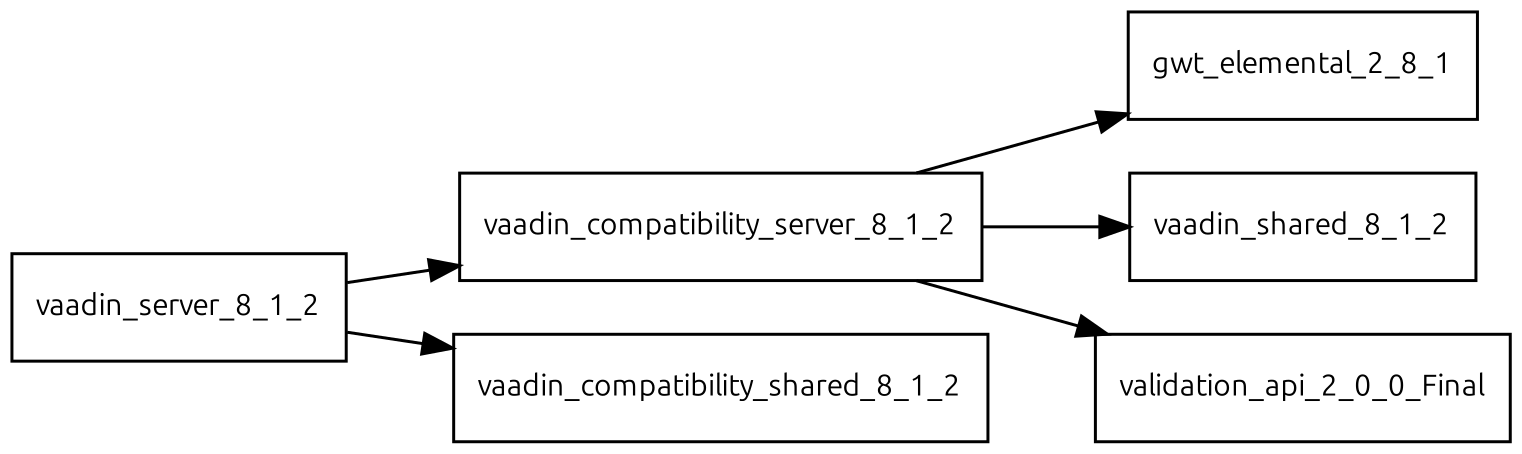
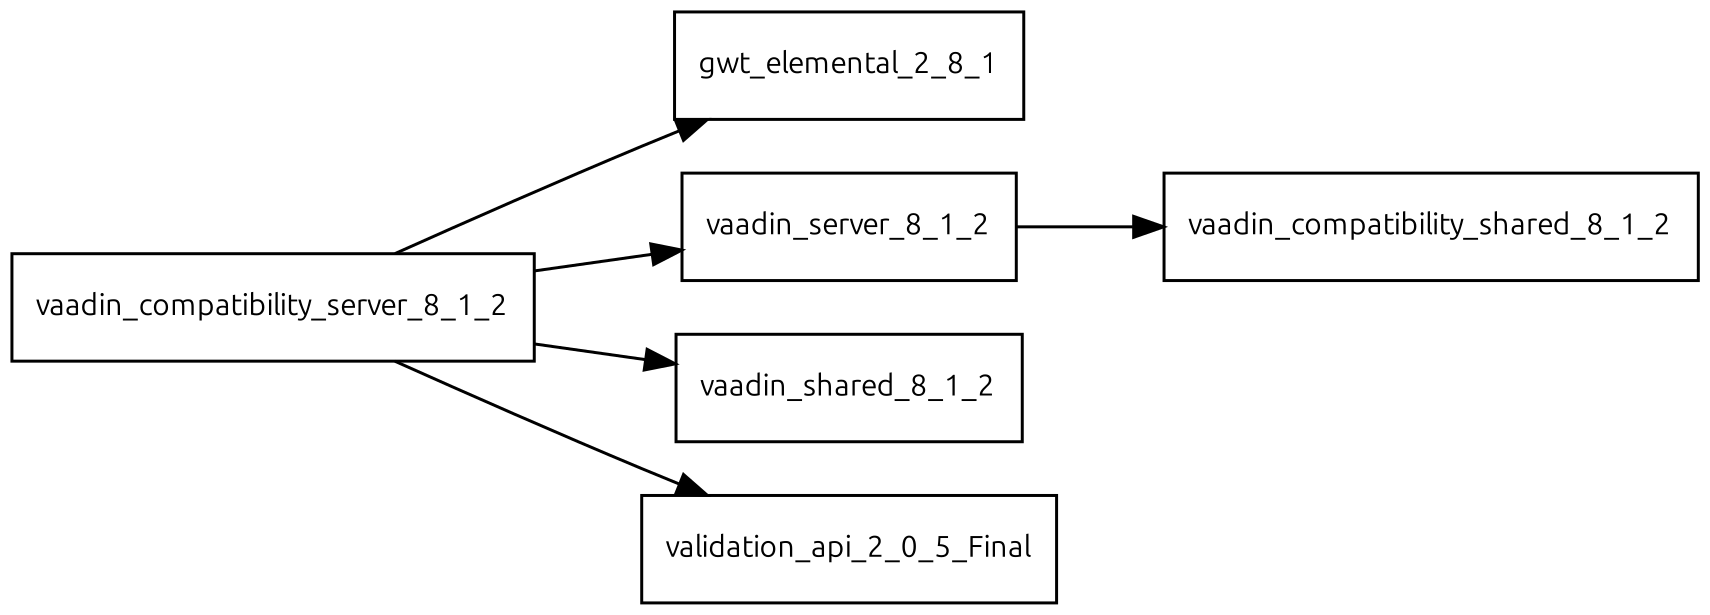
(389, 276) -> (593, 263)
(1303, 388) -> (849, 549)
